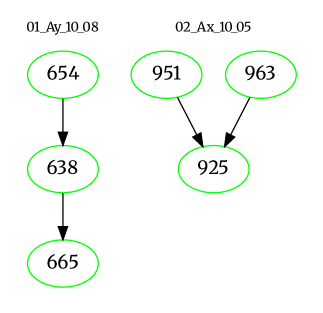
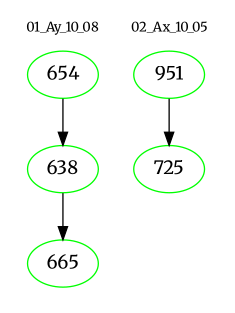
(261, 75) -> none
(214, 169) -> (169, 169)
